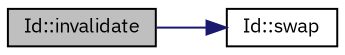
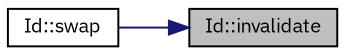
(181, 28) -> (144, 28)
